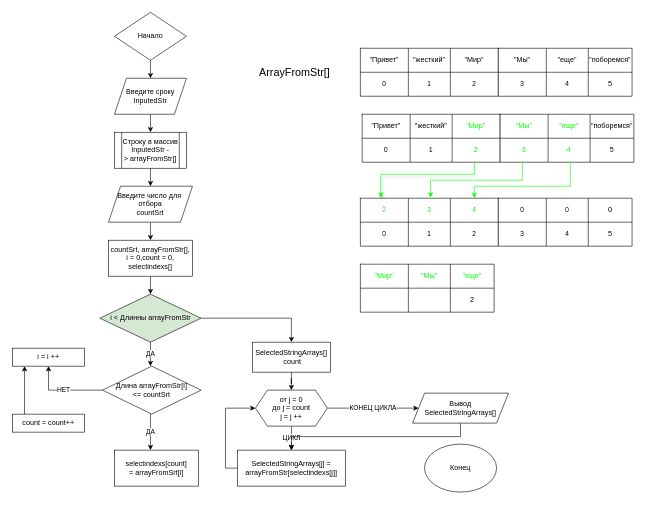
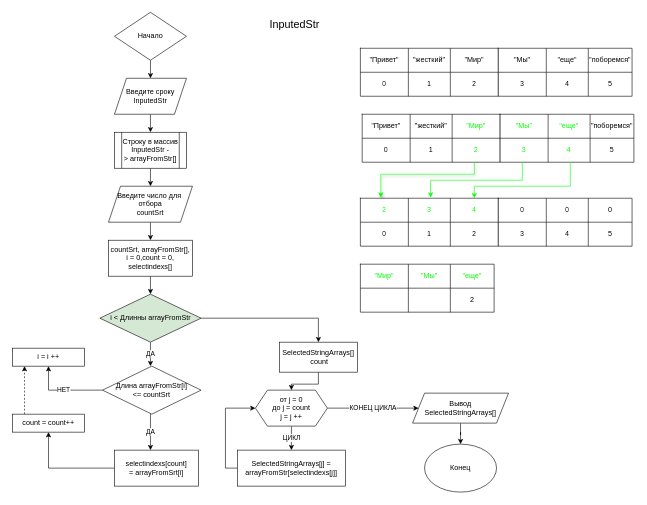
none -> (294, 24)
(294, 72) -> none
(291, 357) -> (318, 357)
(24, 392) -> (24, 392)
(378, 437) -> (461, 434)
none -> (48, 453)
